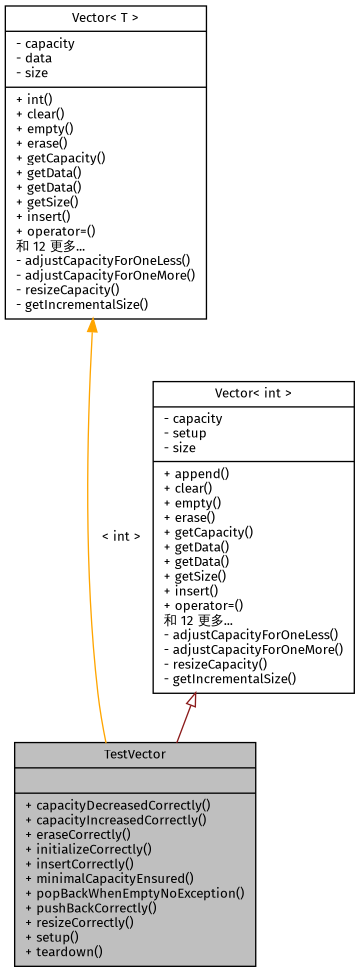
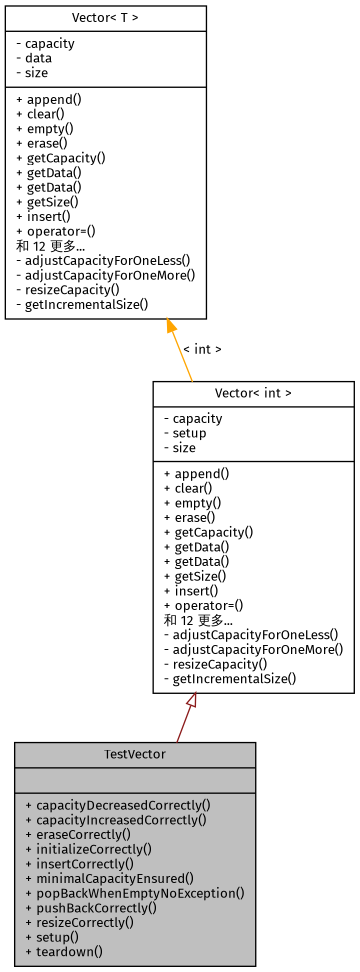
(35, 100) -> (49, 100)
(88, 538) -> (182, 357)
